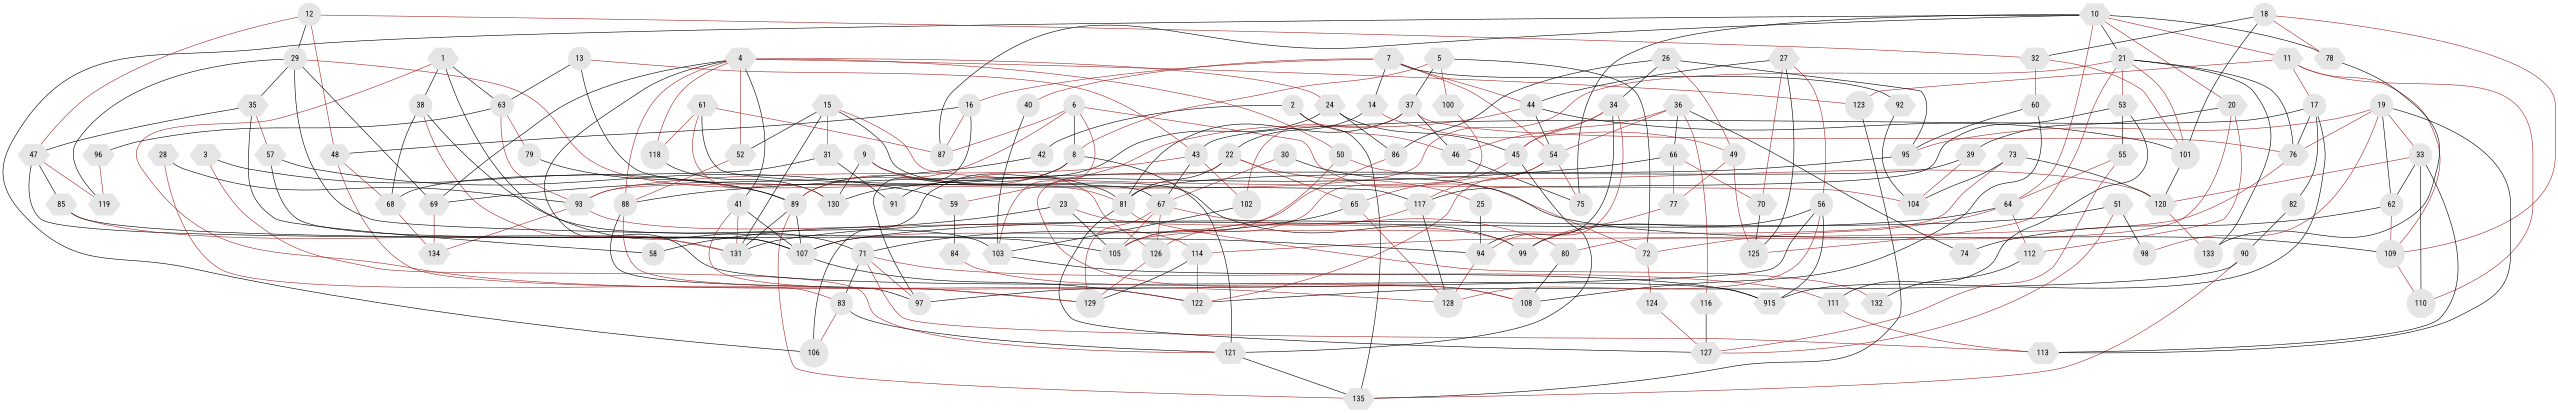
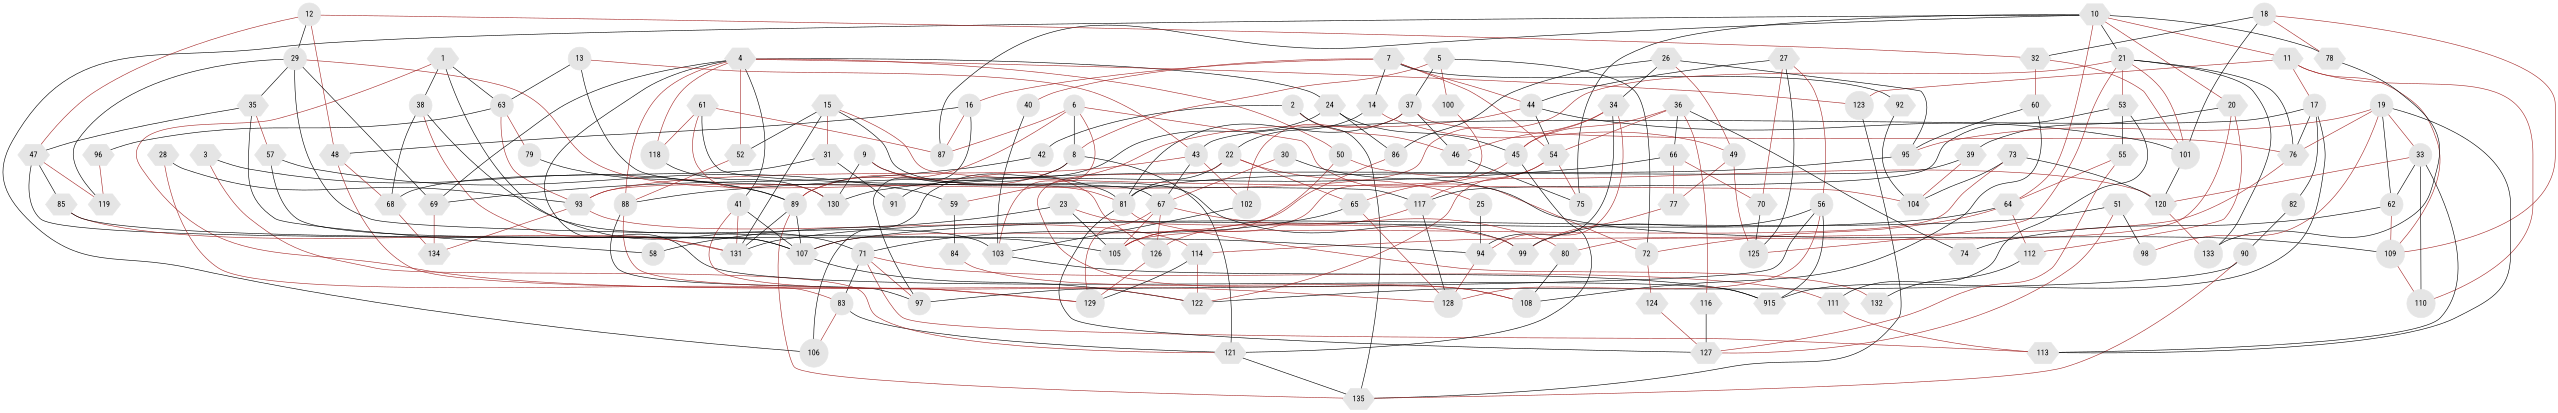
(1040, 63) -> (1040, 63)
